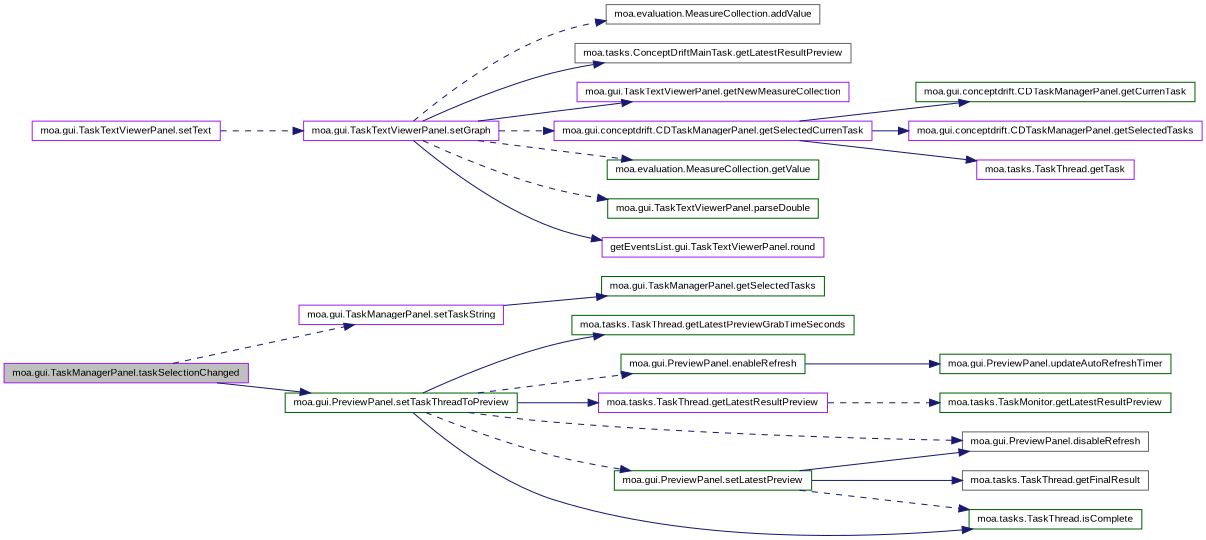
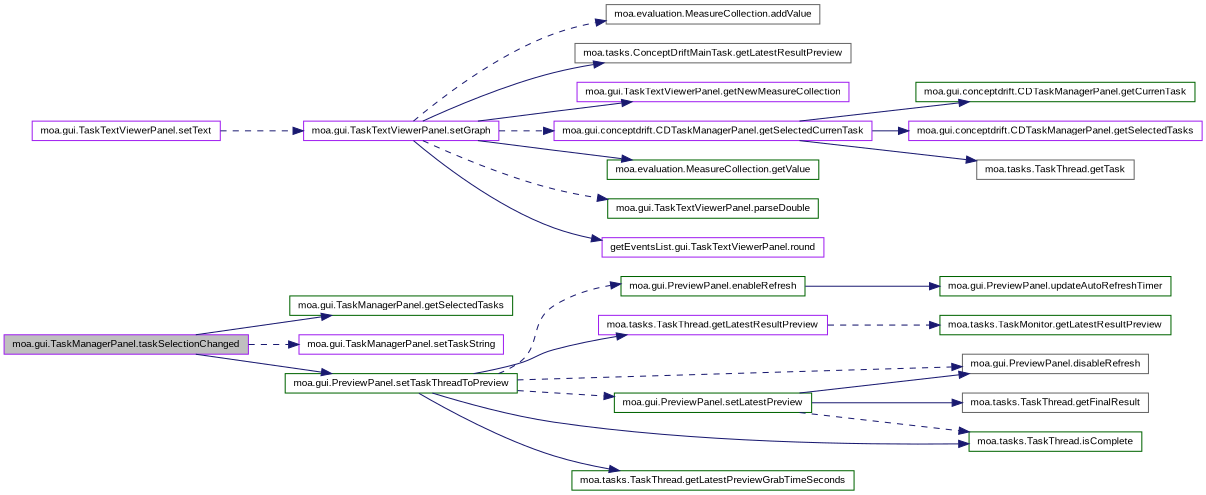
(550, 150) -> (550, 150)
(1055, 170) -> (1055, 170)
(550, 301) -> (258, 326)
